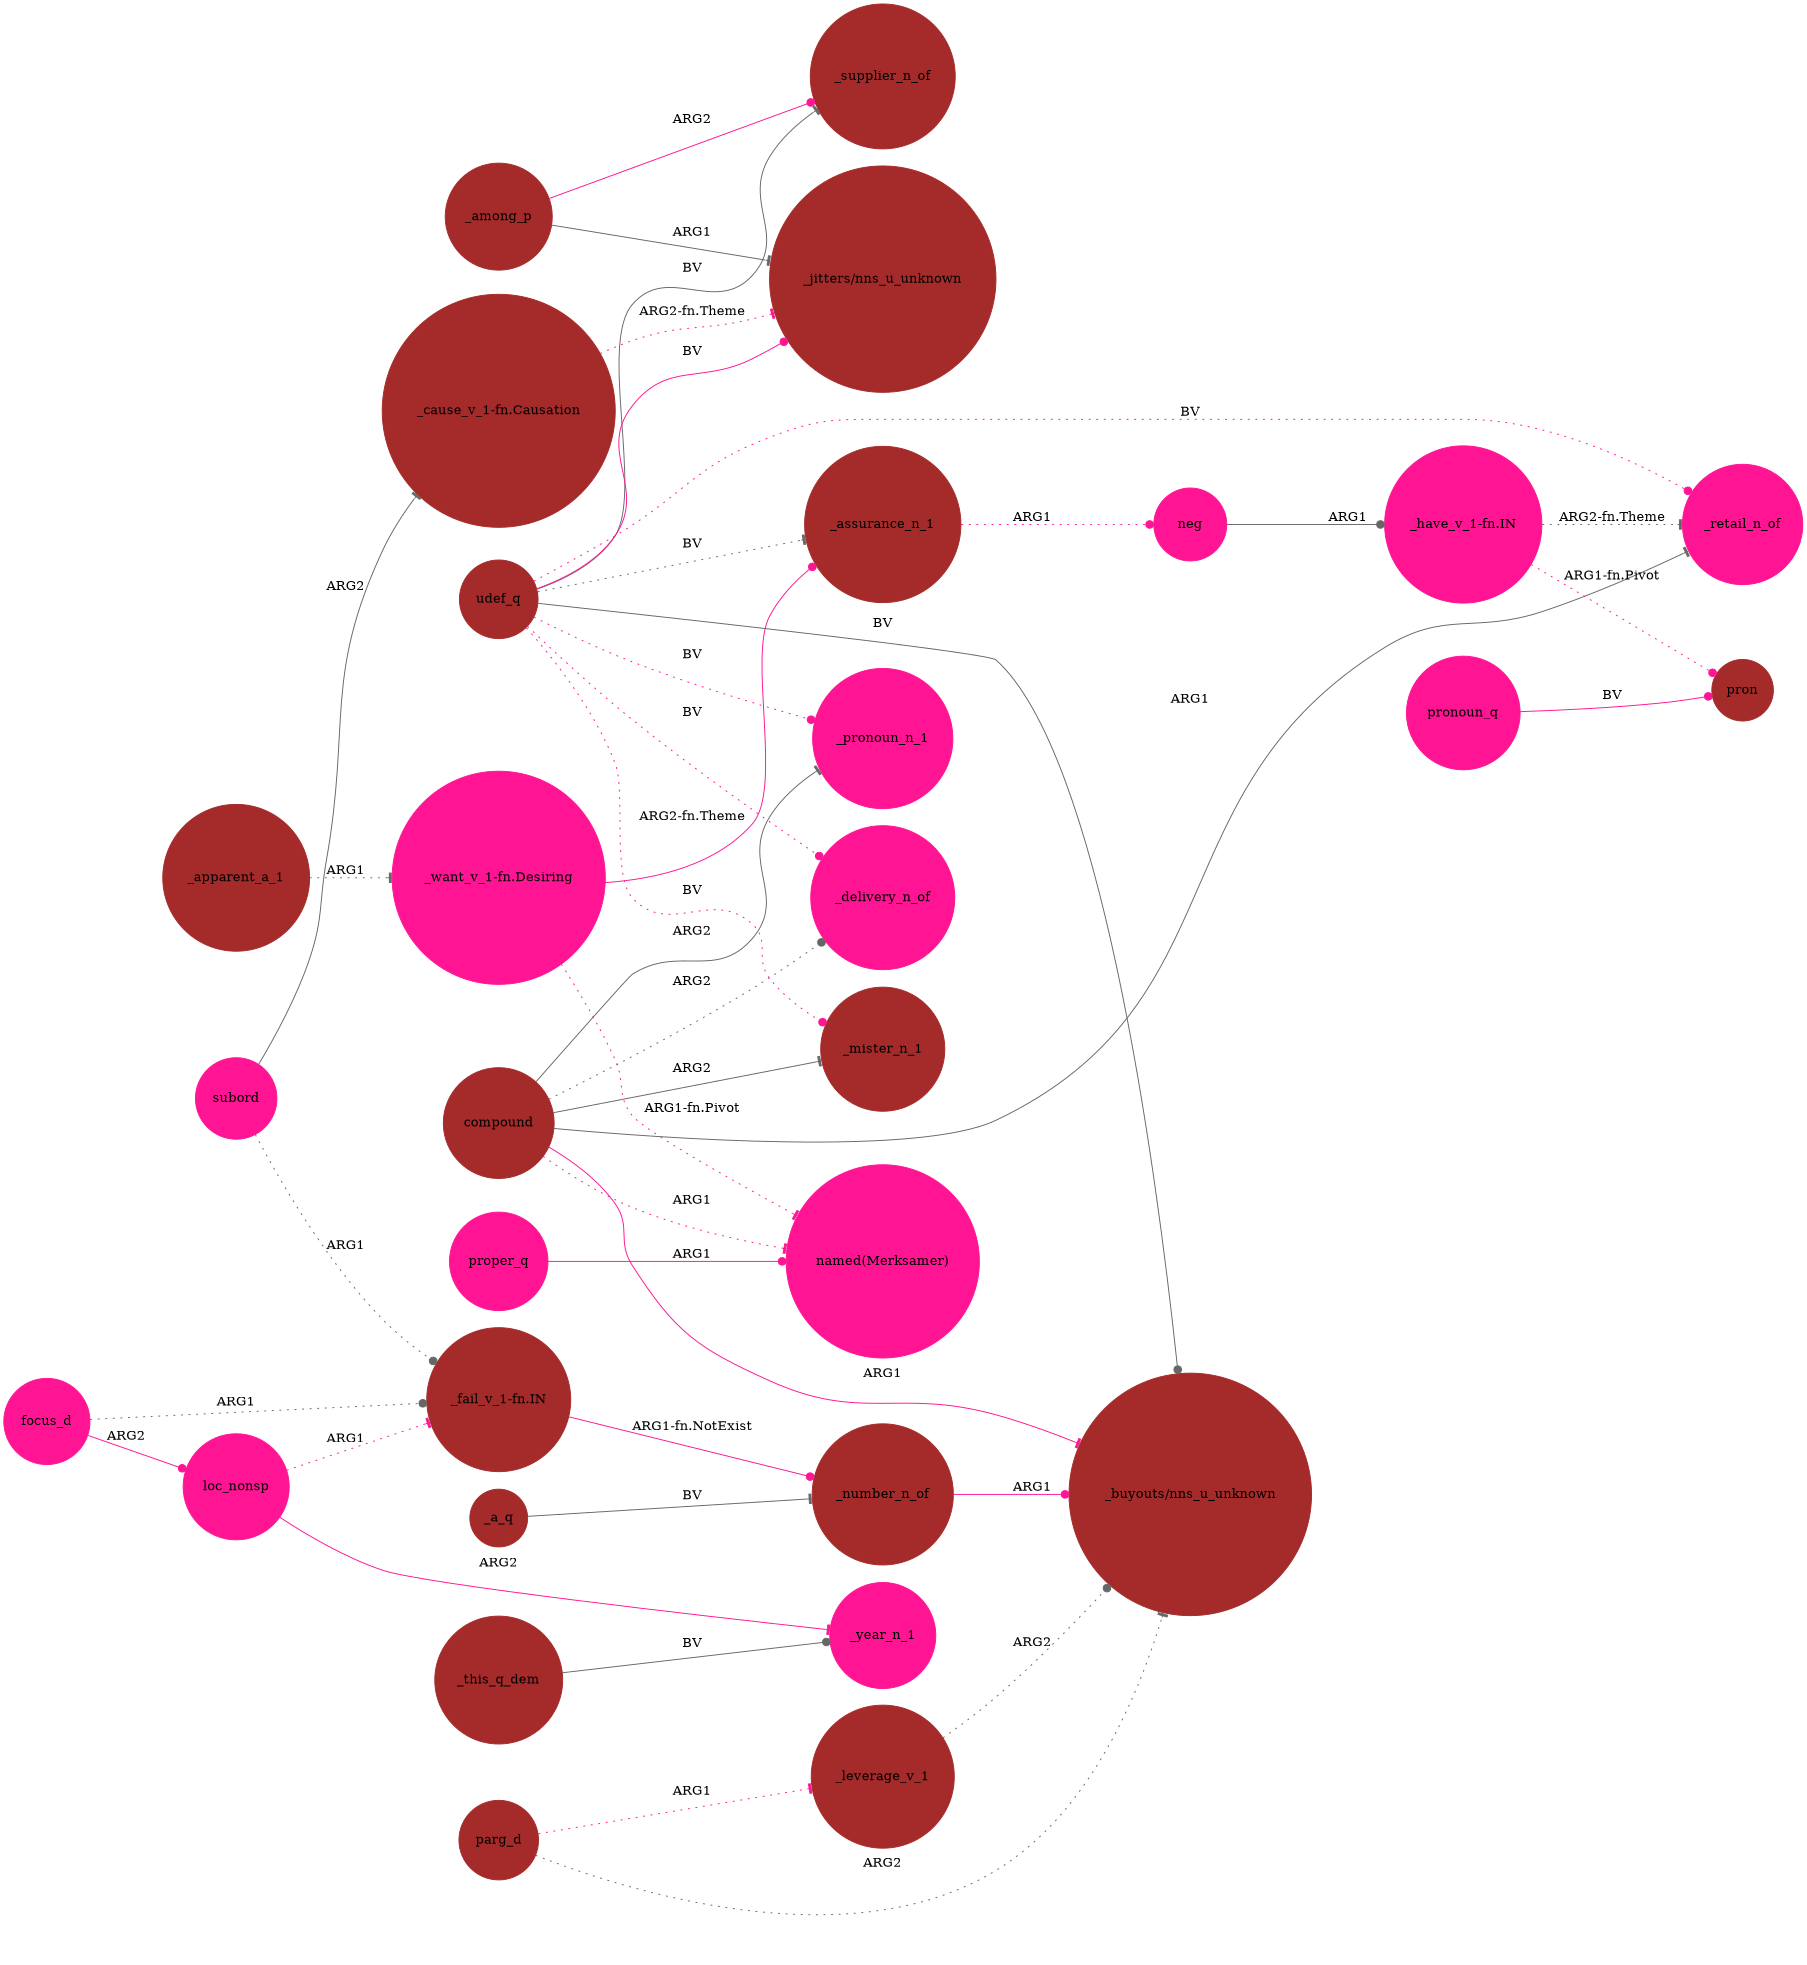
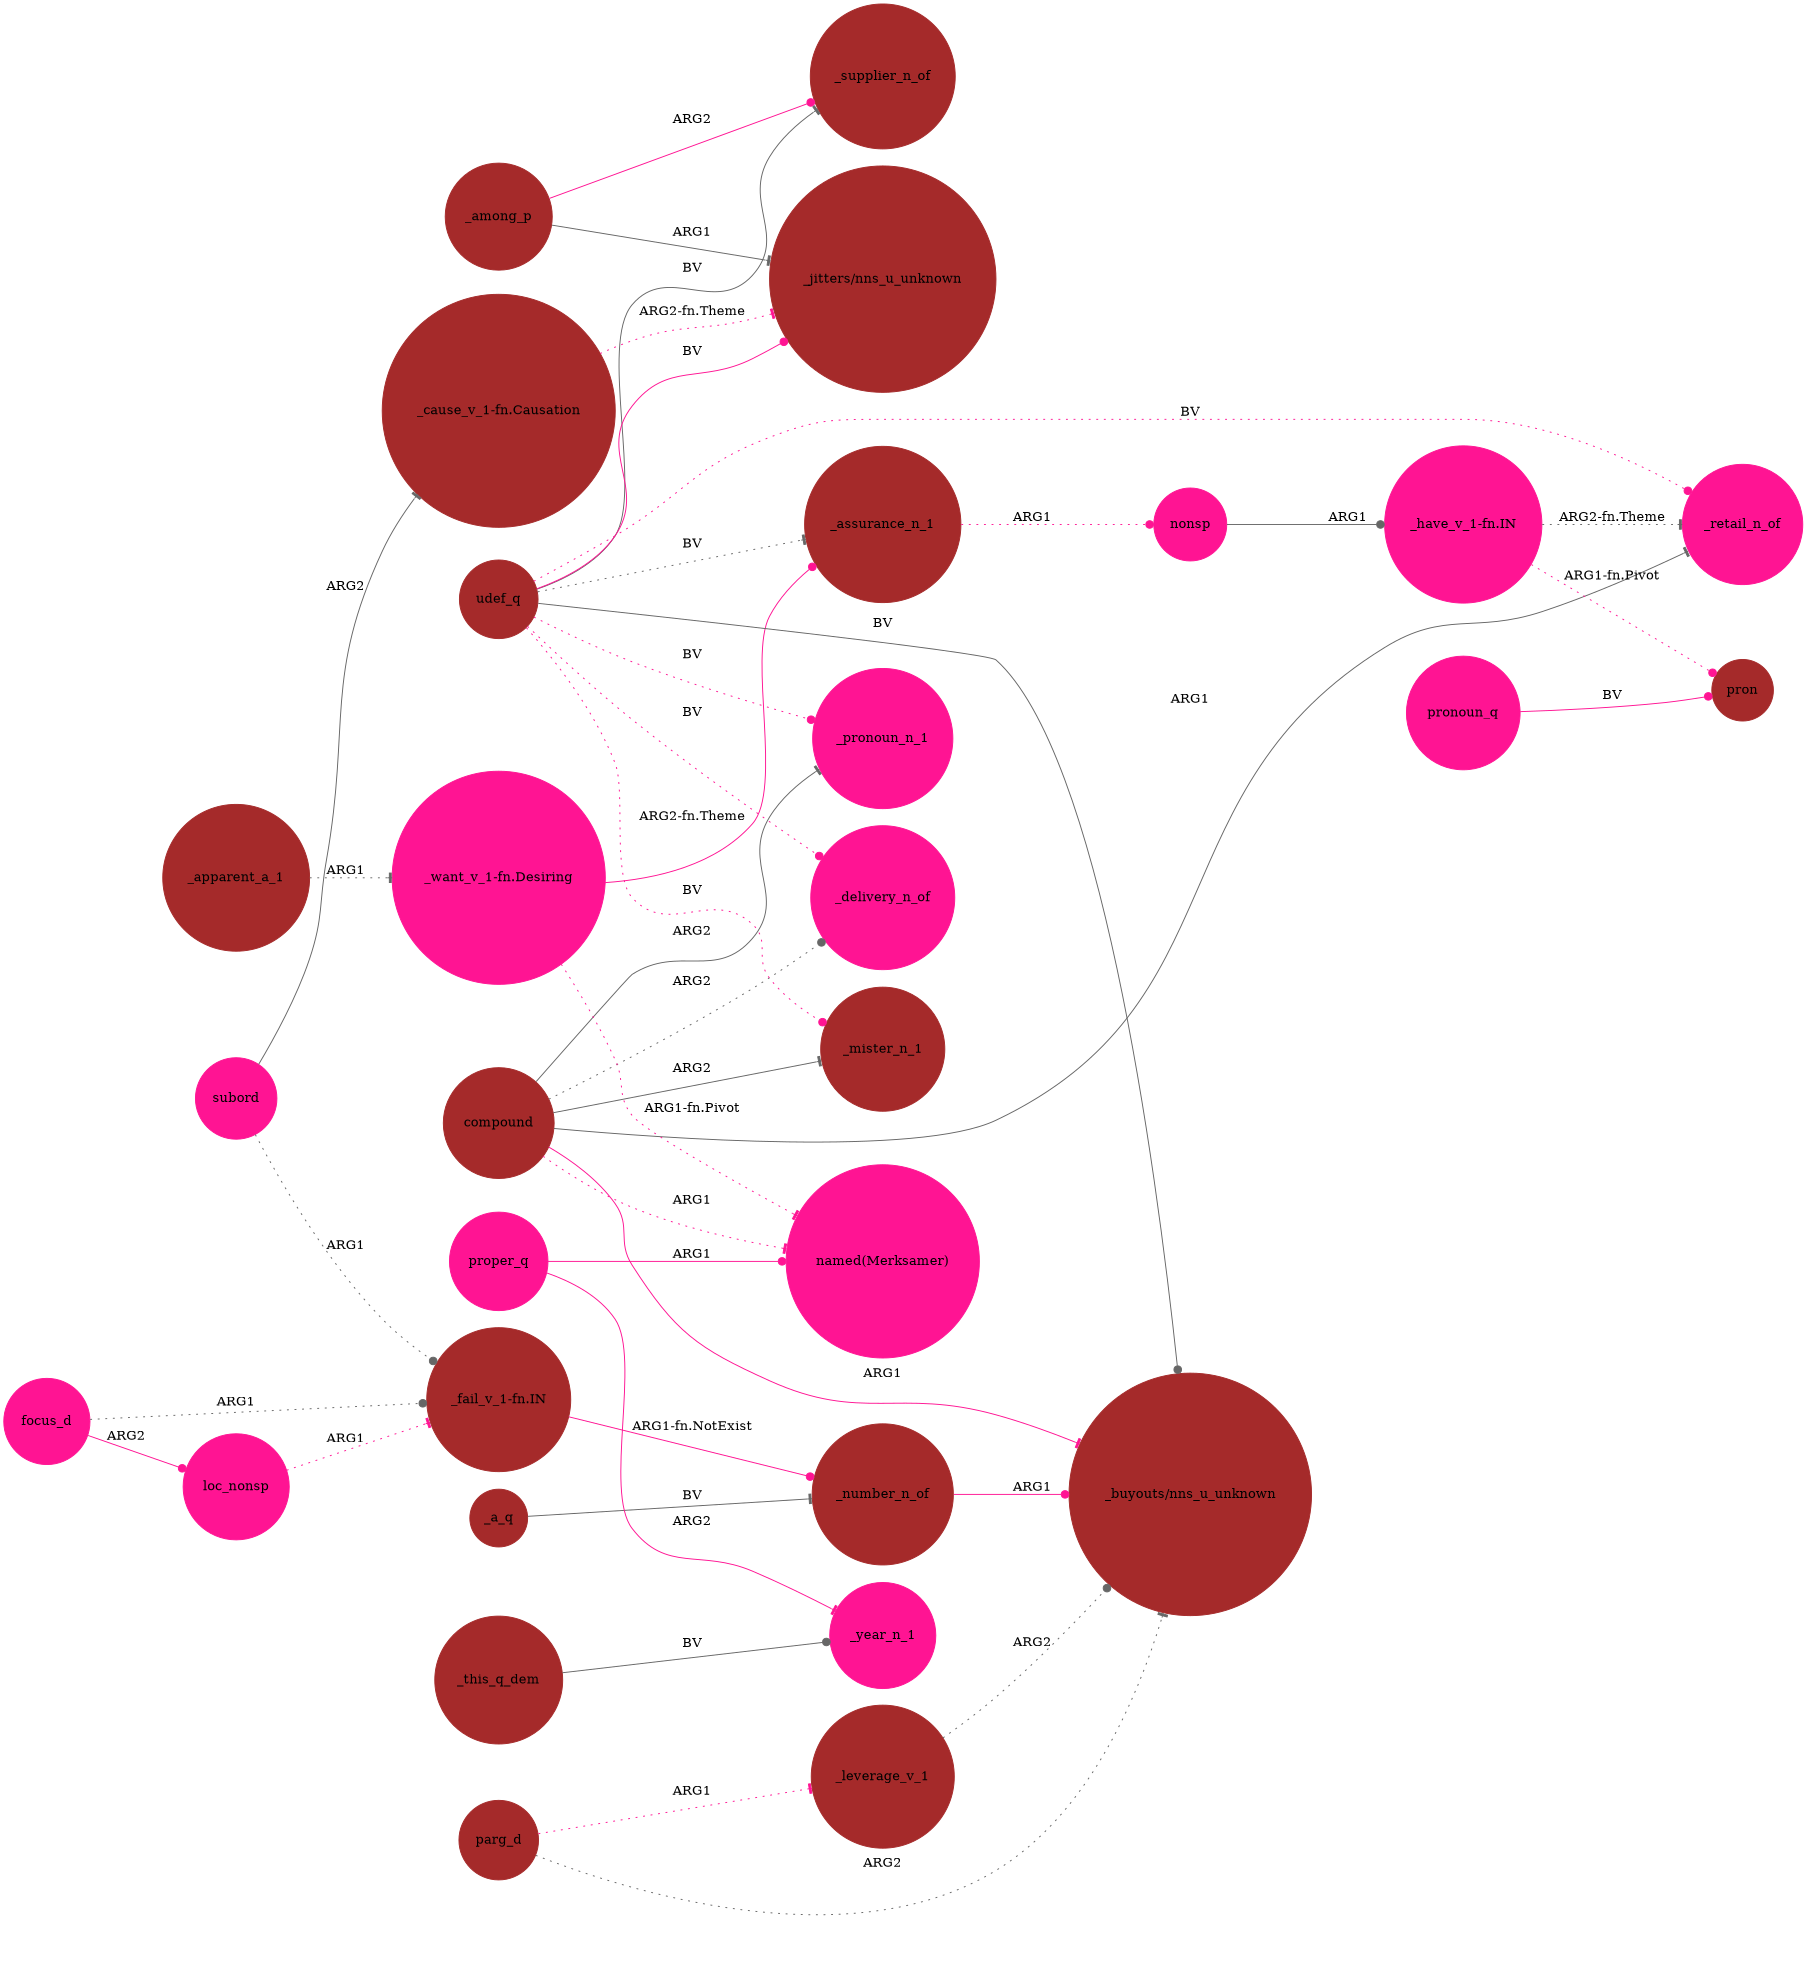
(1190, 524) -> (1190, 524)
(546, 1596) -> (622, 1491)
